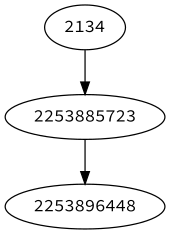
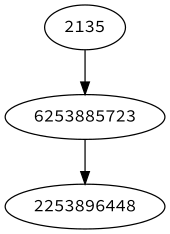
(85, 27) -> (85, 27)
(85, 117) -> (85, 117)
